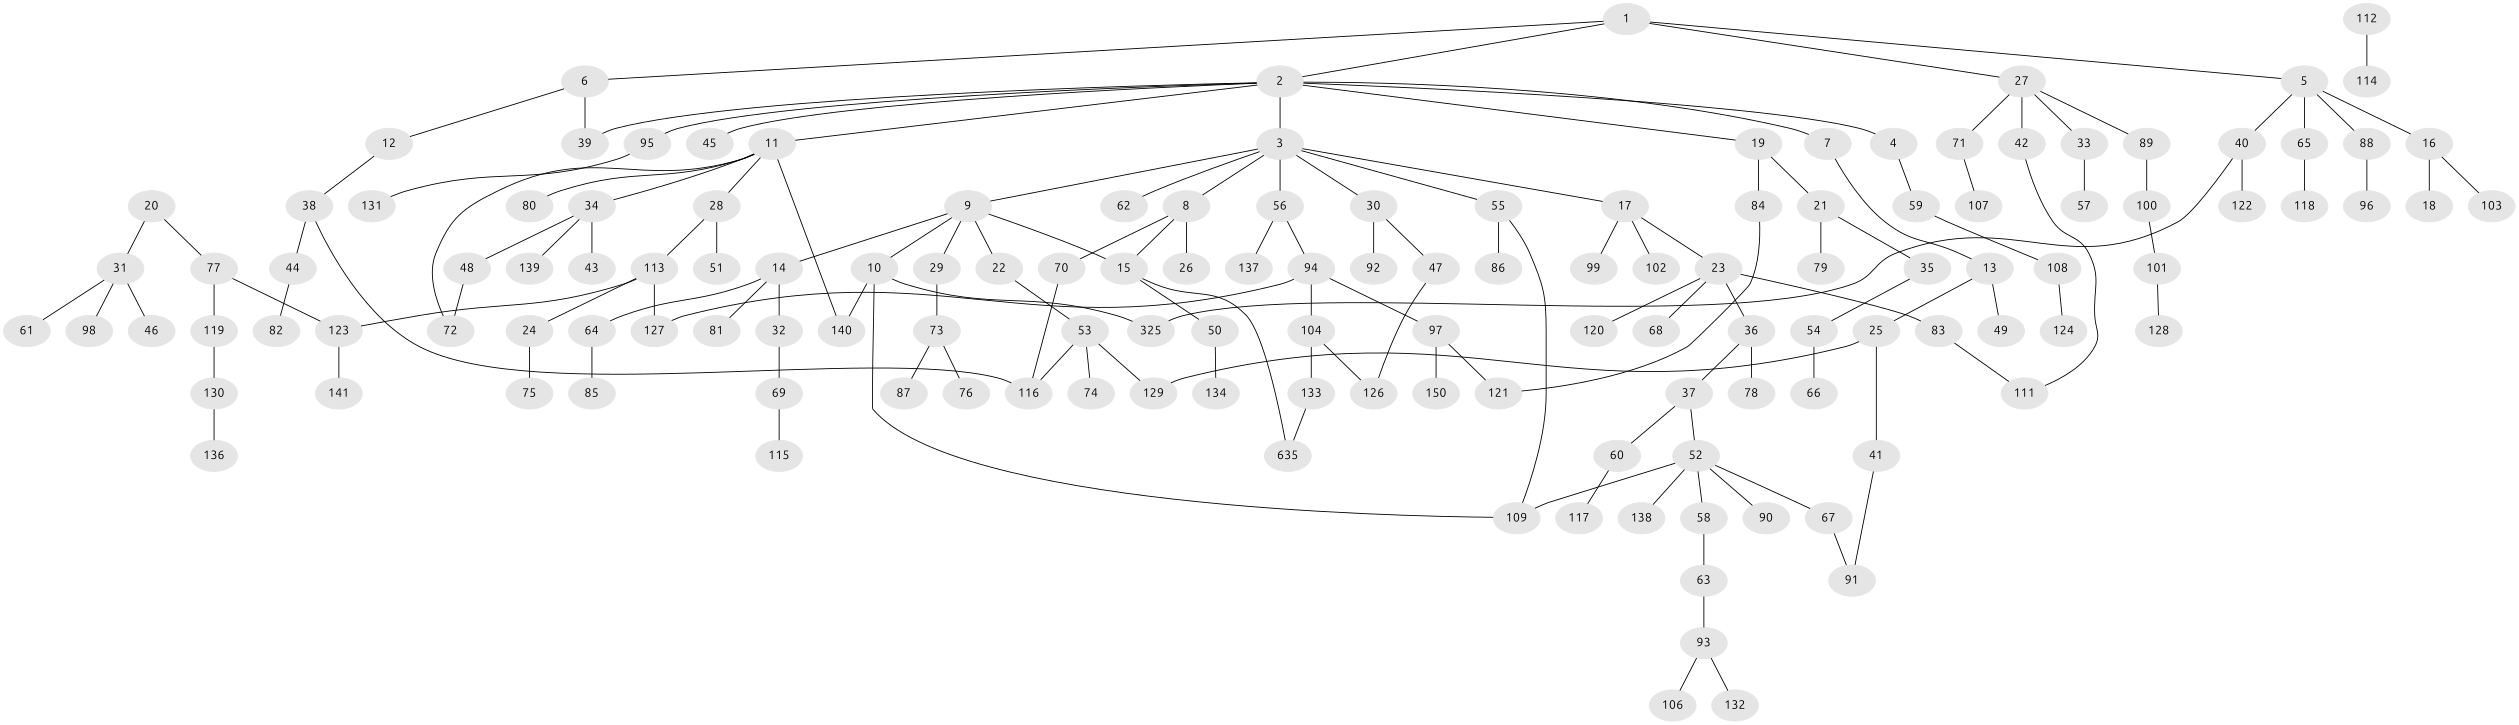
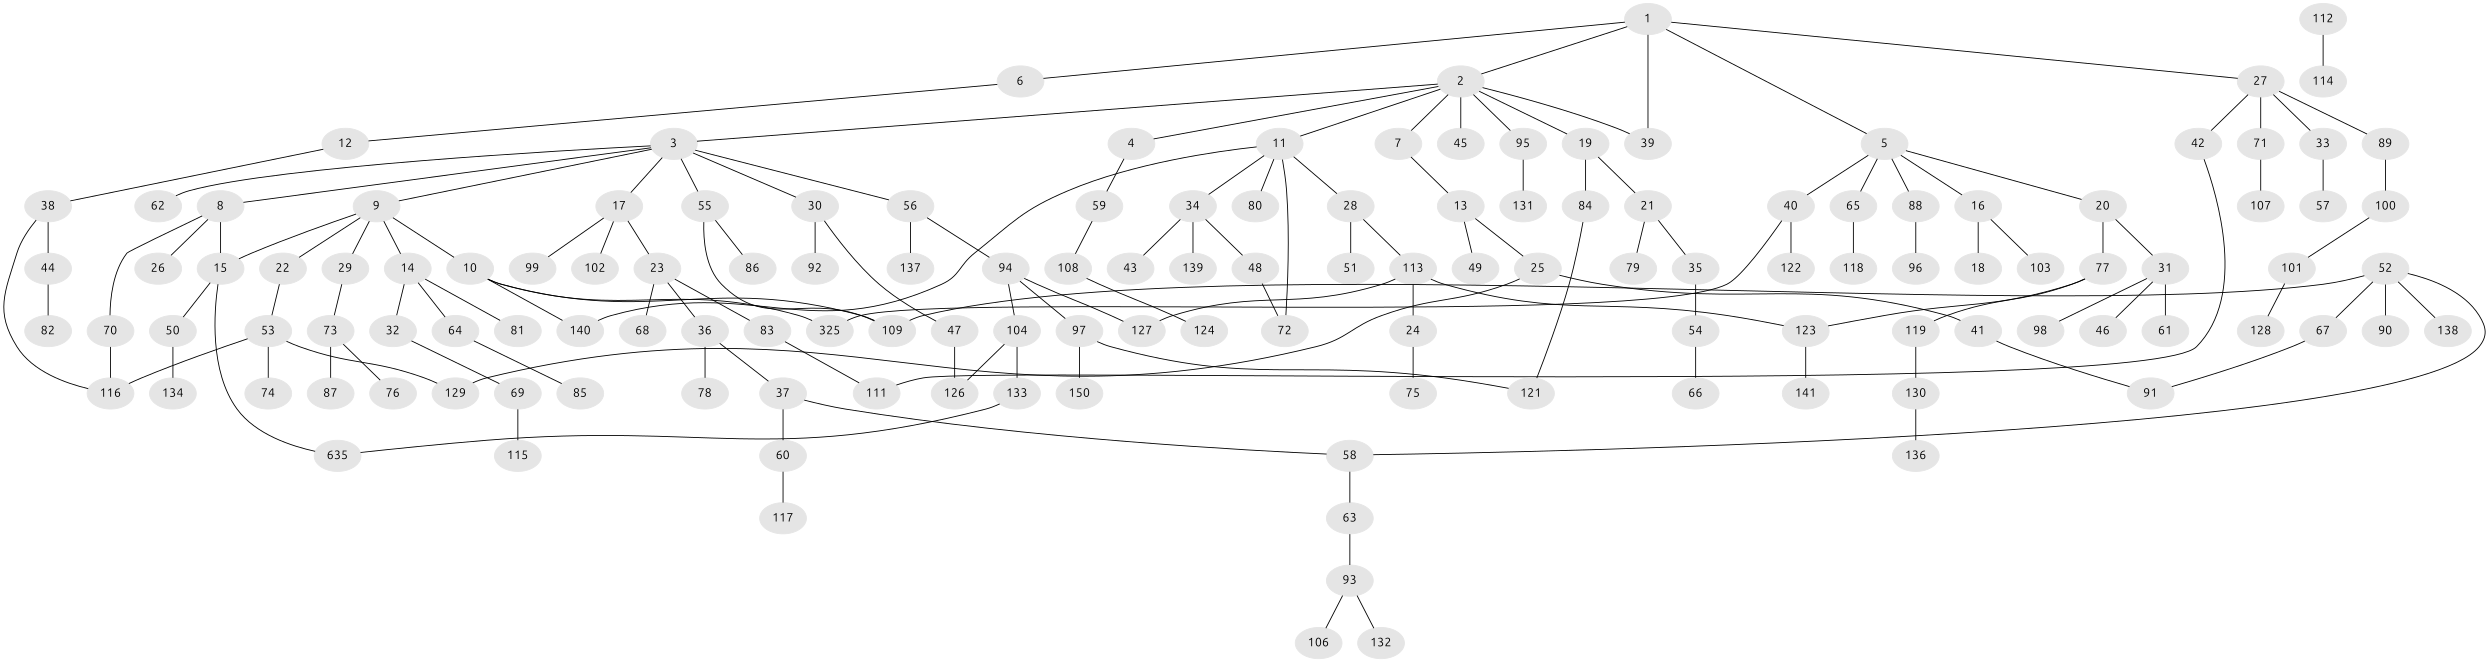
(585, 113) -> (1648, 81)
none -> (1994, 175)
(1594, 331) -> none
(1693, 425) -> (1064, 436)
